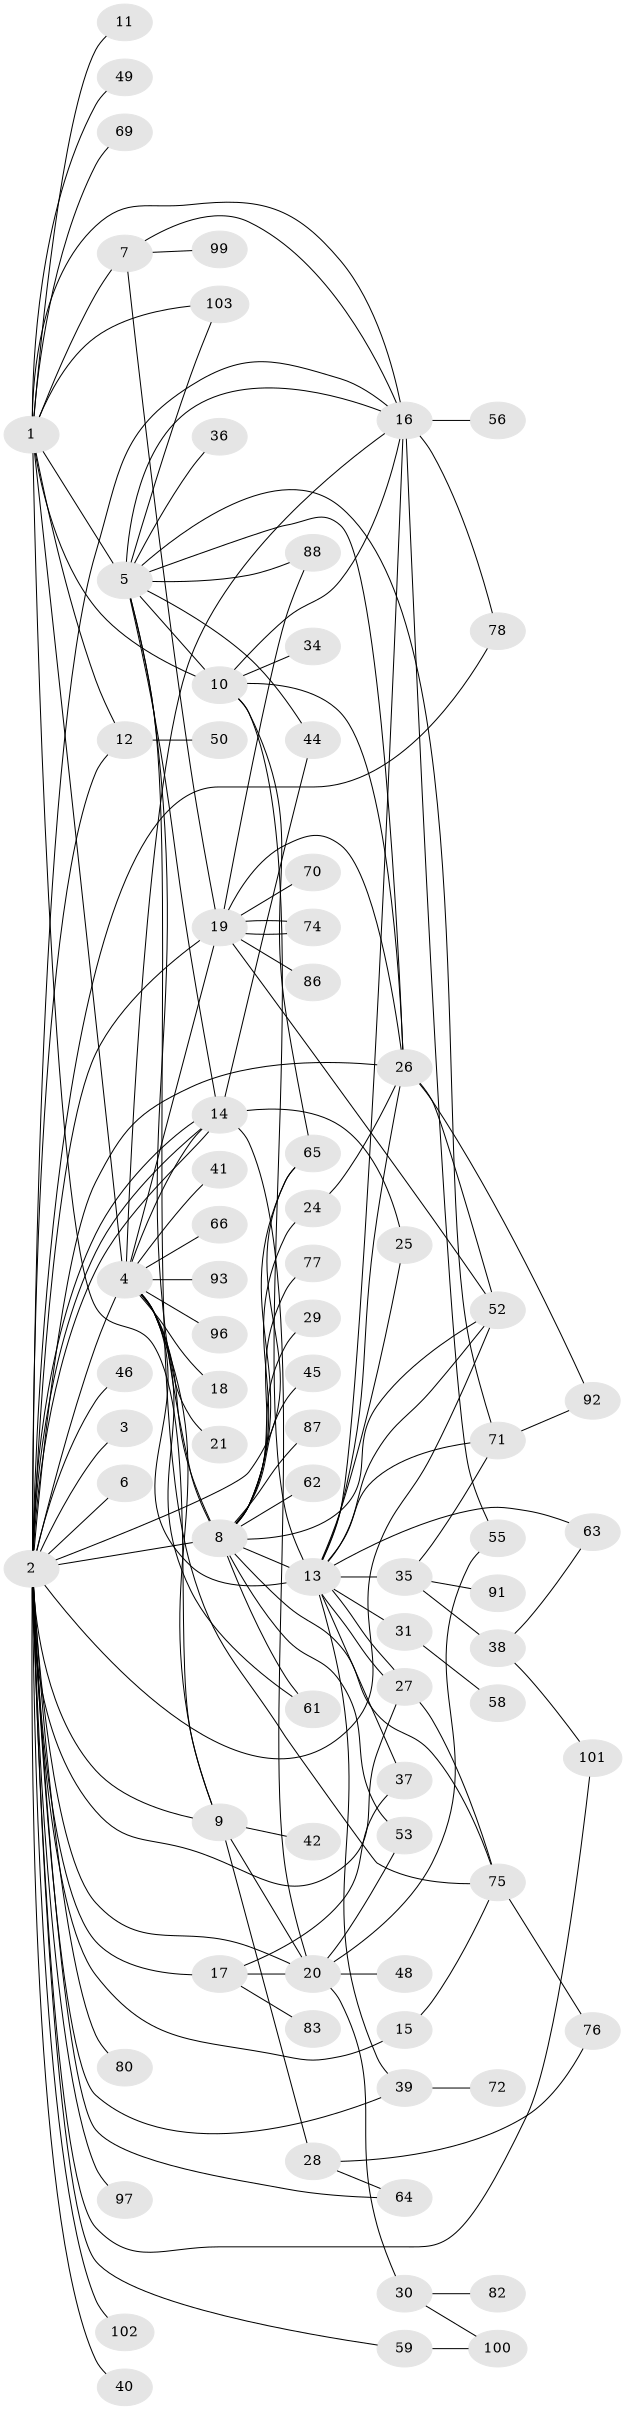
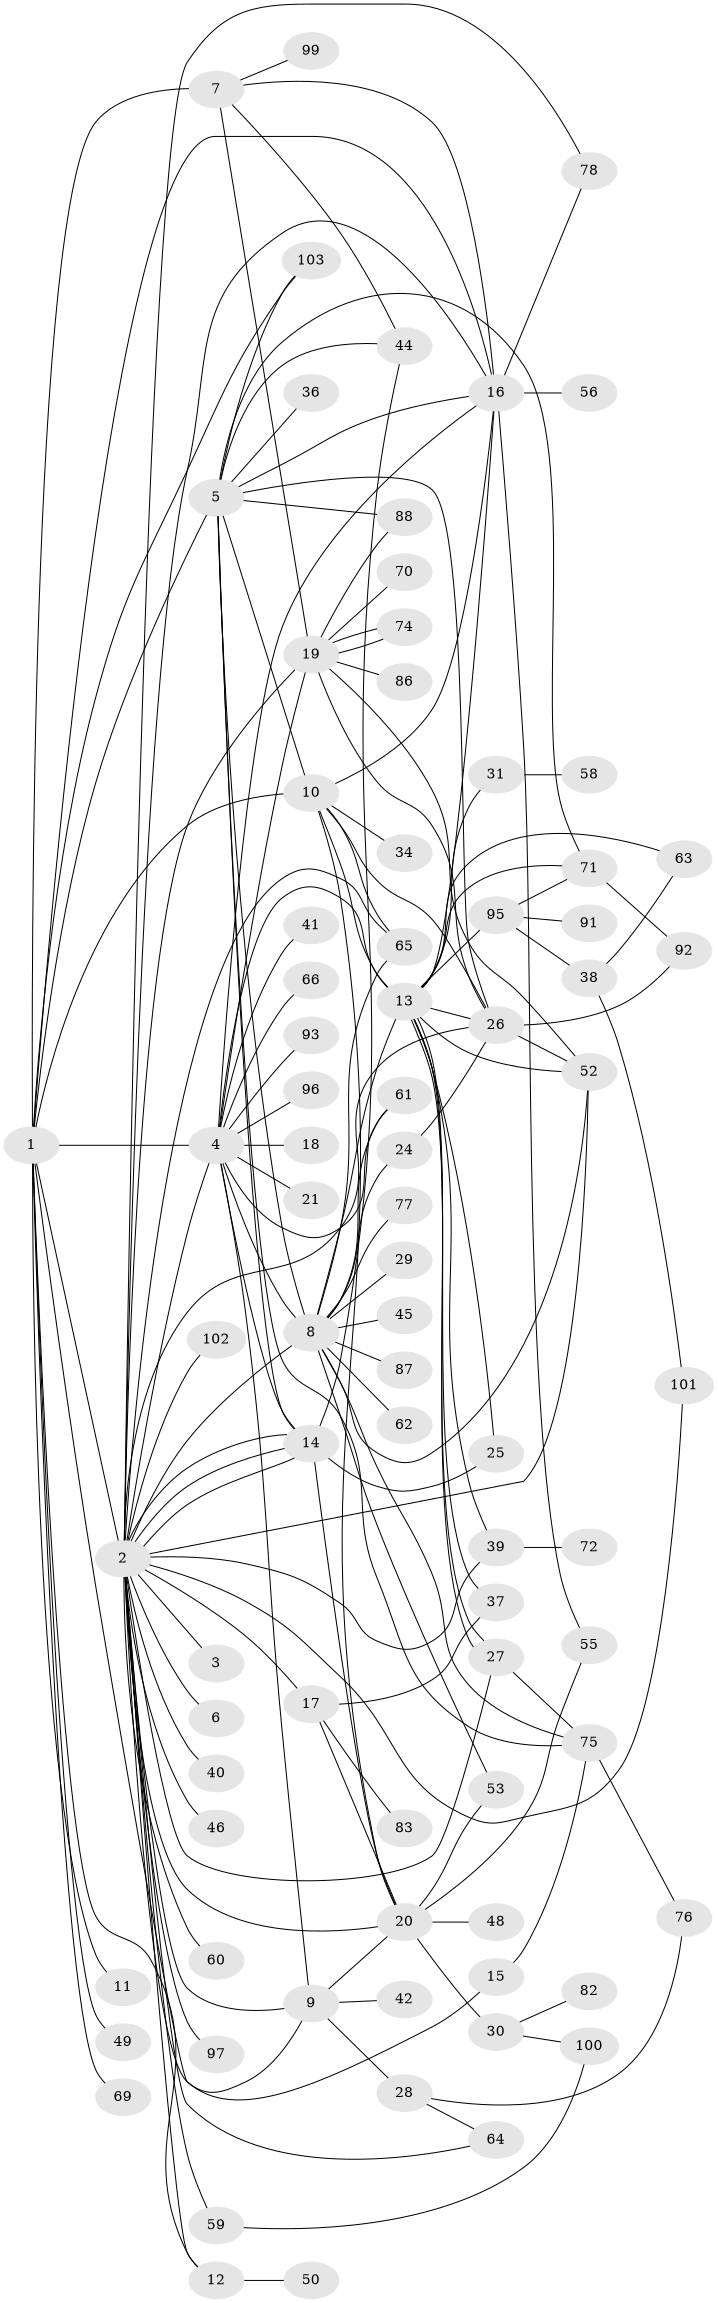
none -> (323, 210)
none -> (77, 1352)
none -> (351, 1359)
(405, 1577) -> (496, 915)
(125, 2068) -> (216, 1961)
